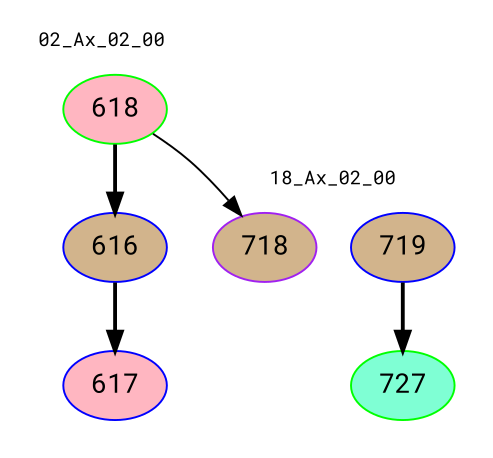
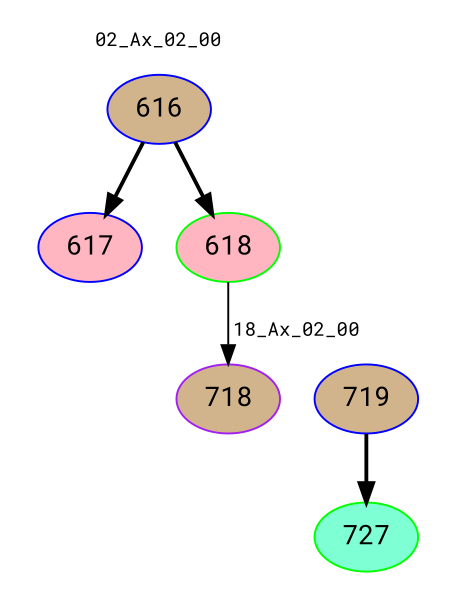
(115, 169) -> (189, 170)
